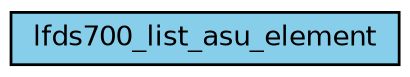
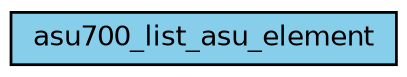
(205, 39) -> (204, 39)
